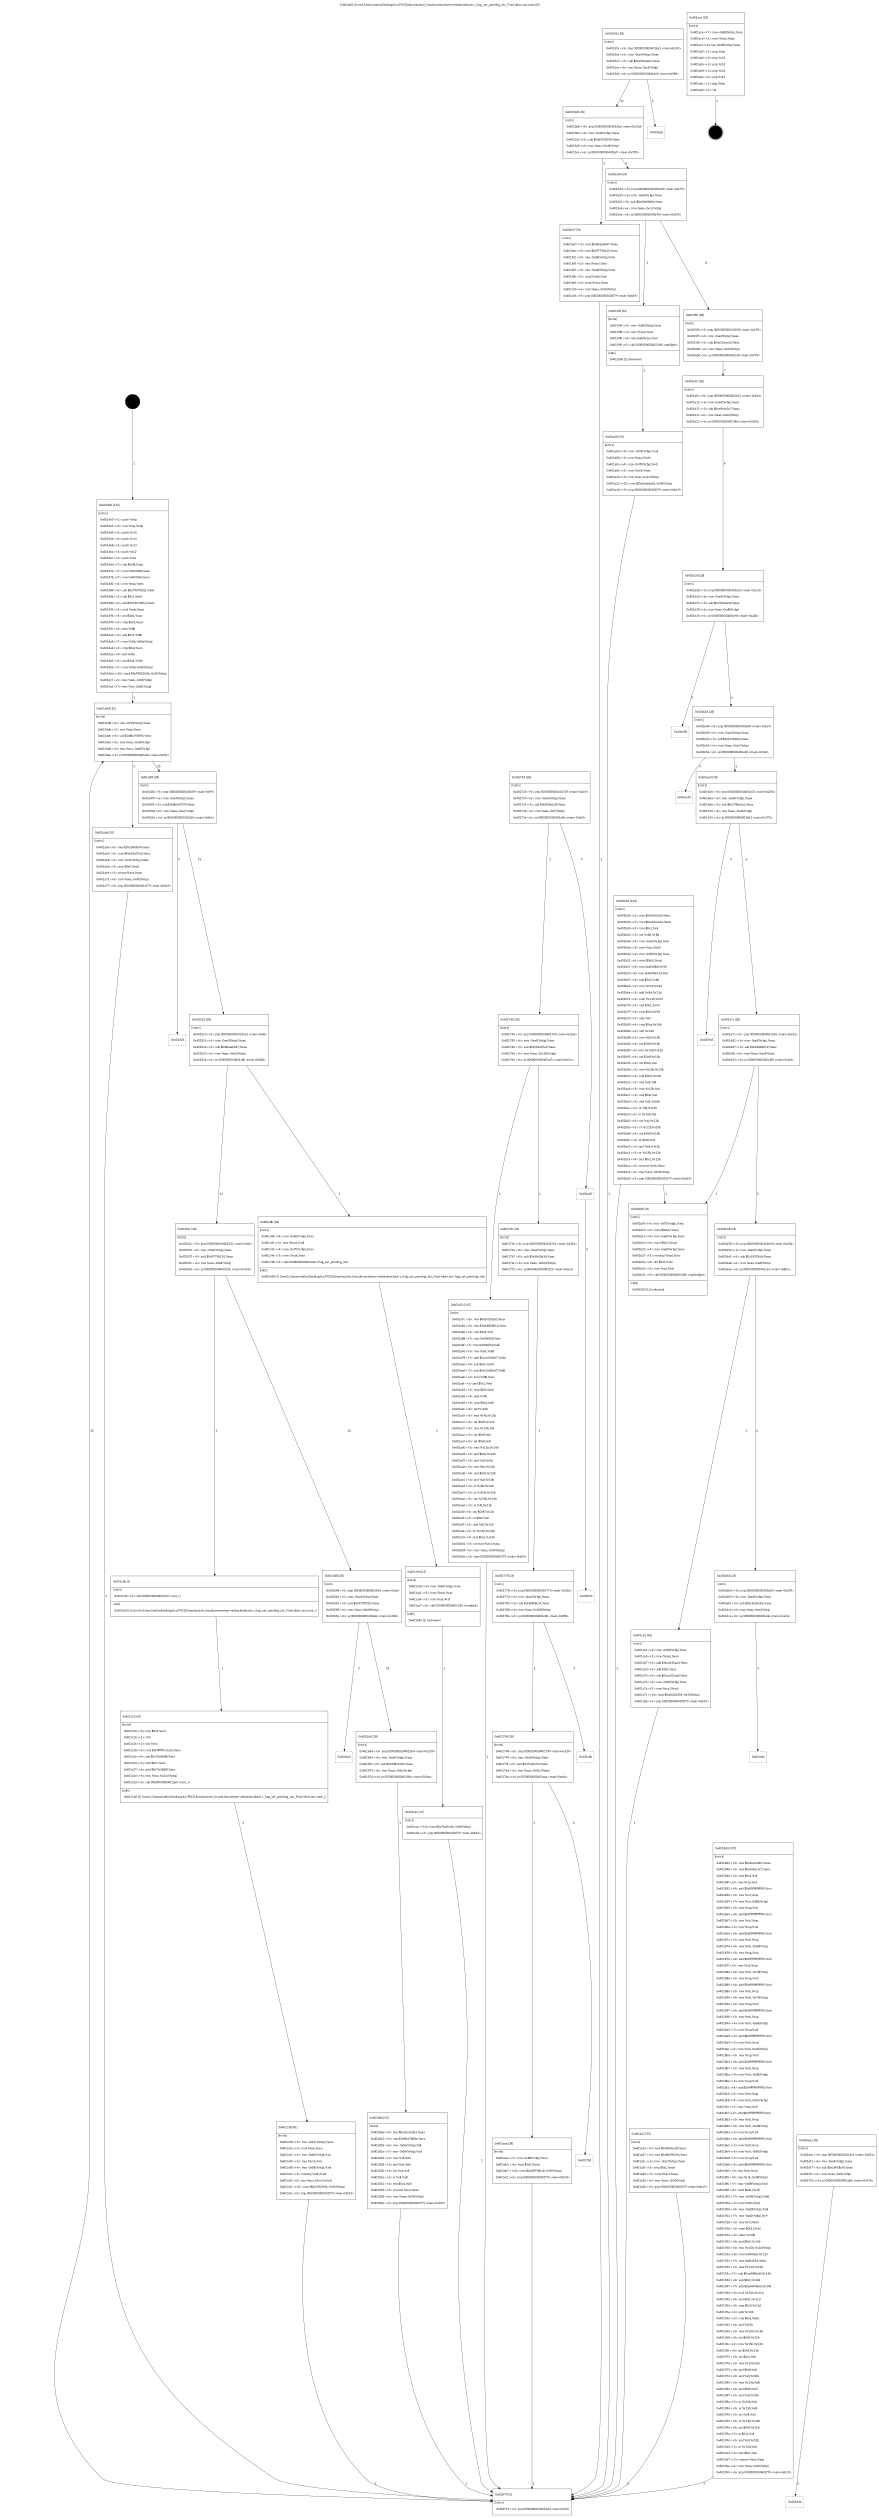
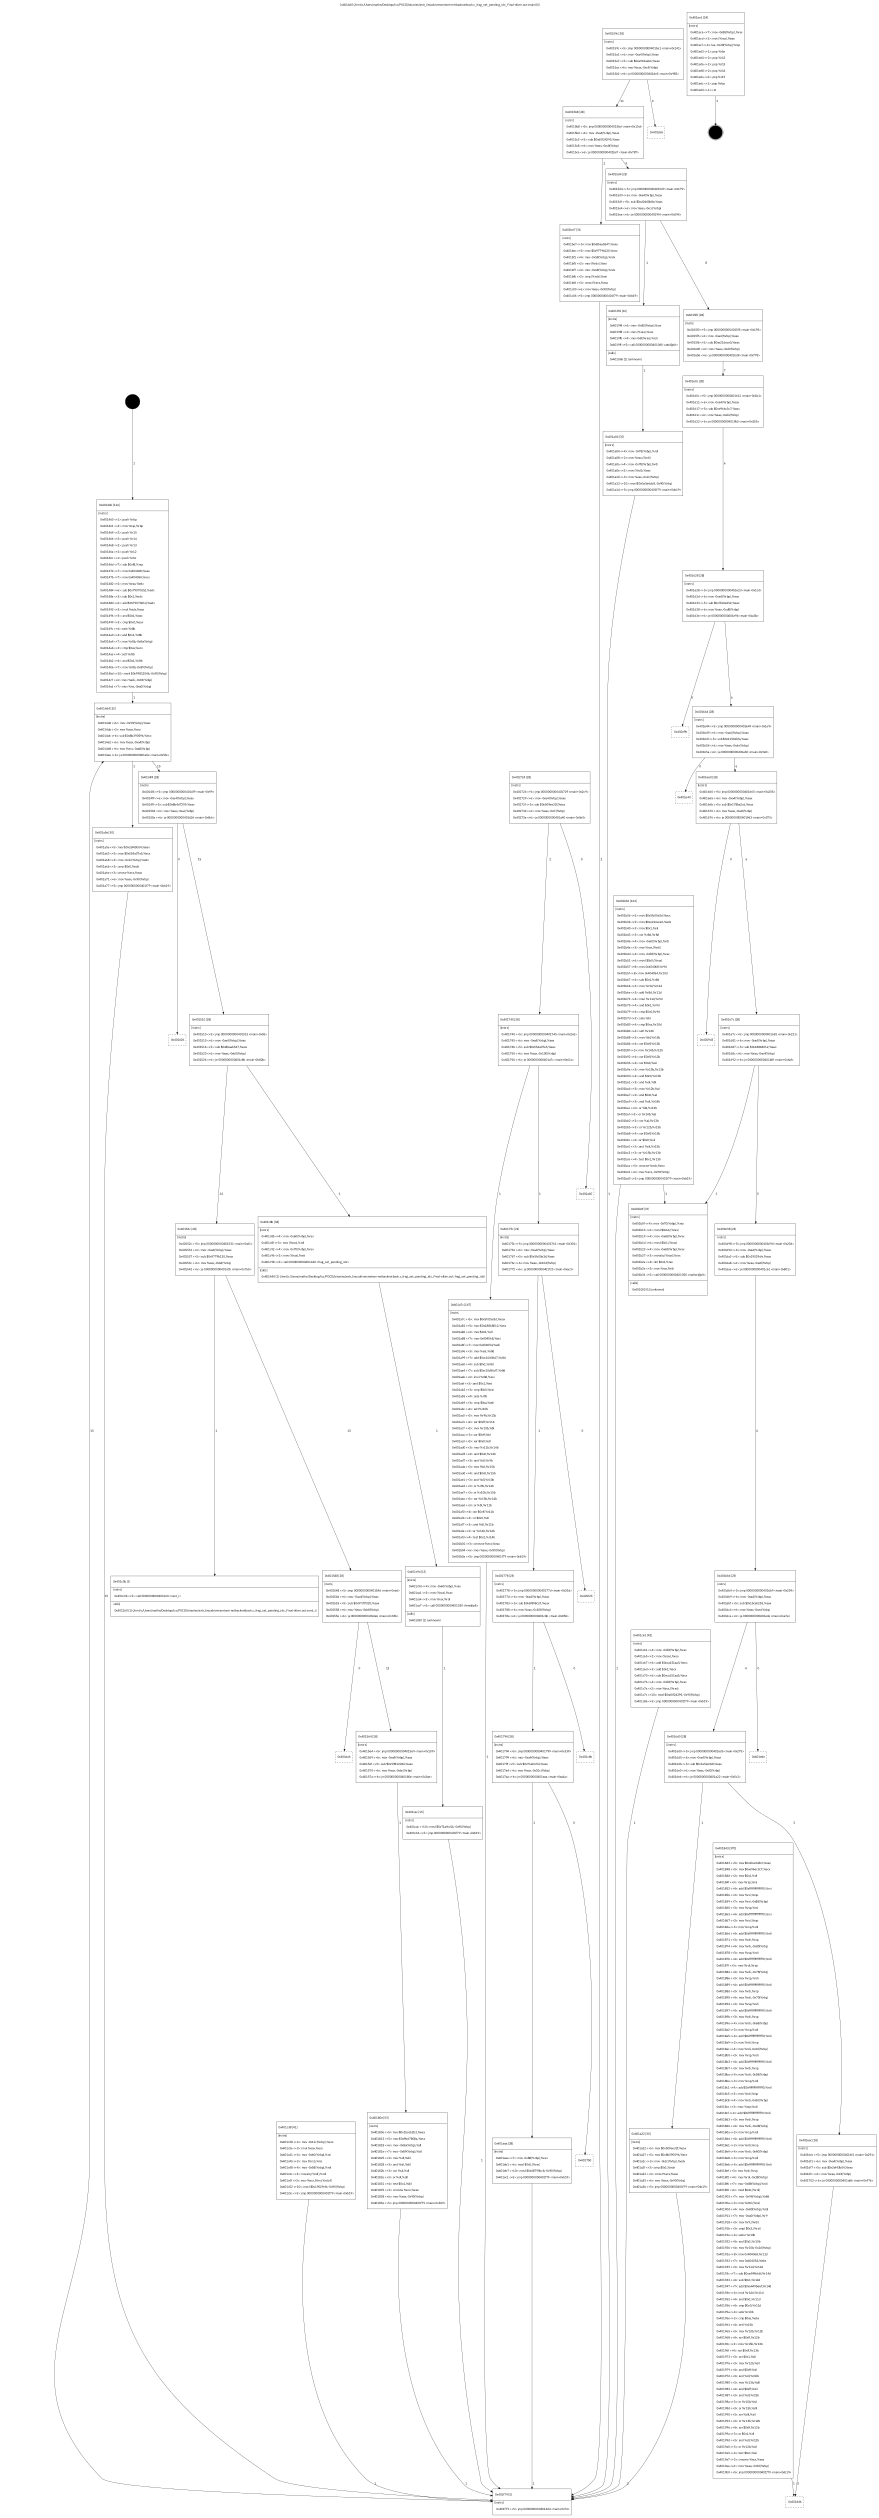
(586, 1394) -> (563, 1432)
(715, 1452) -> none
(106, 1596) -> (106, 1596)
(224, 1757) -> none
none -> (705, 1757)
(644, 2492) -> (793, 2486)
